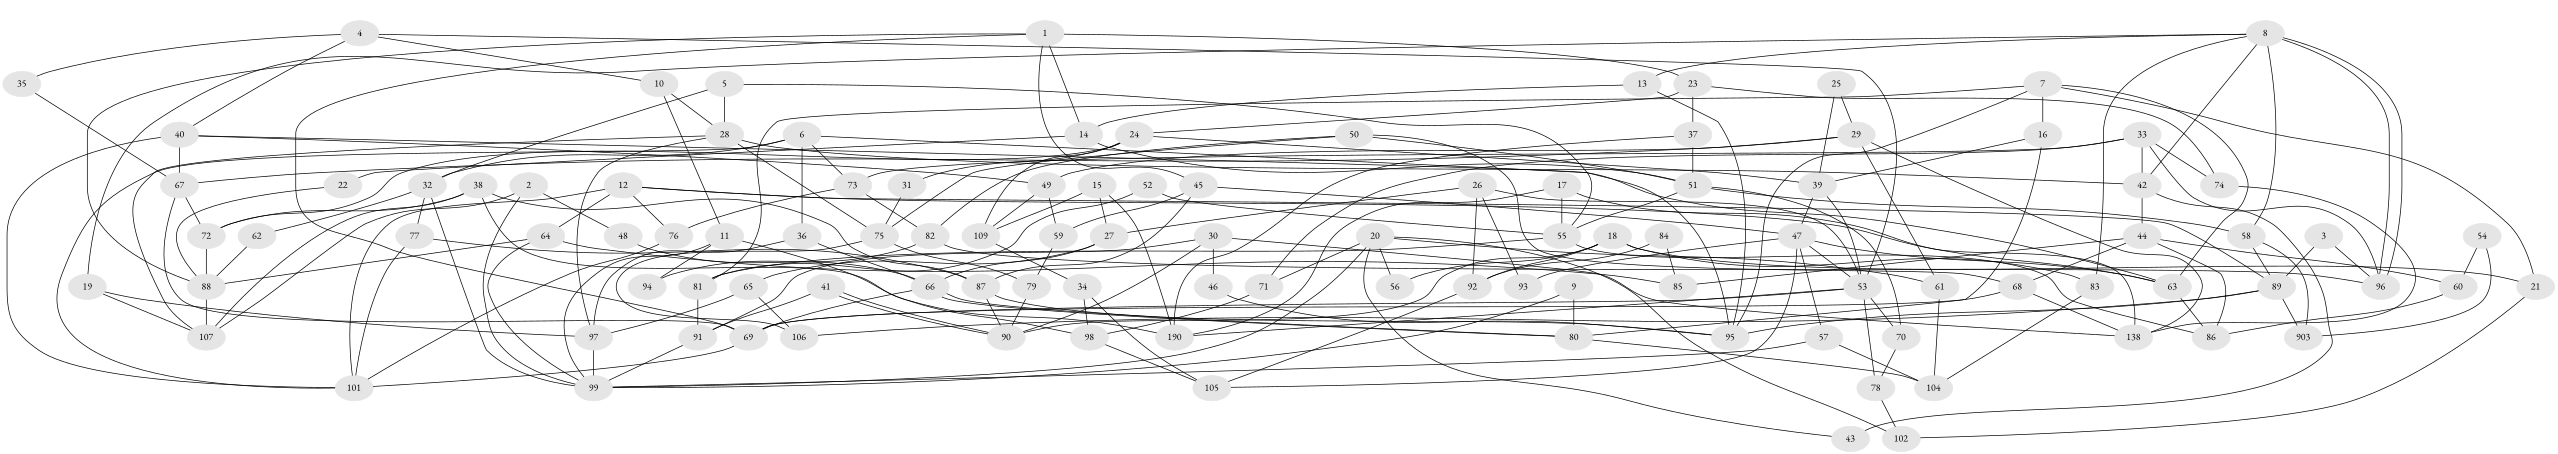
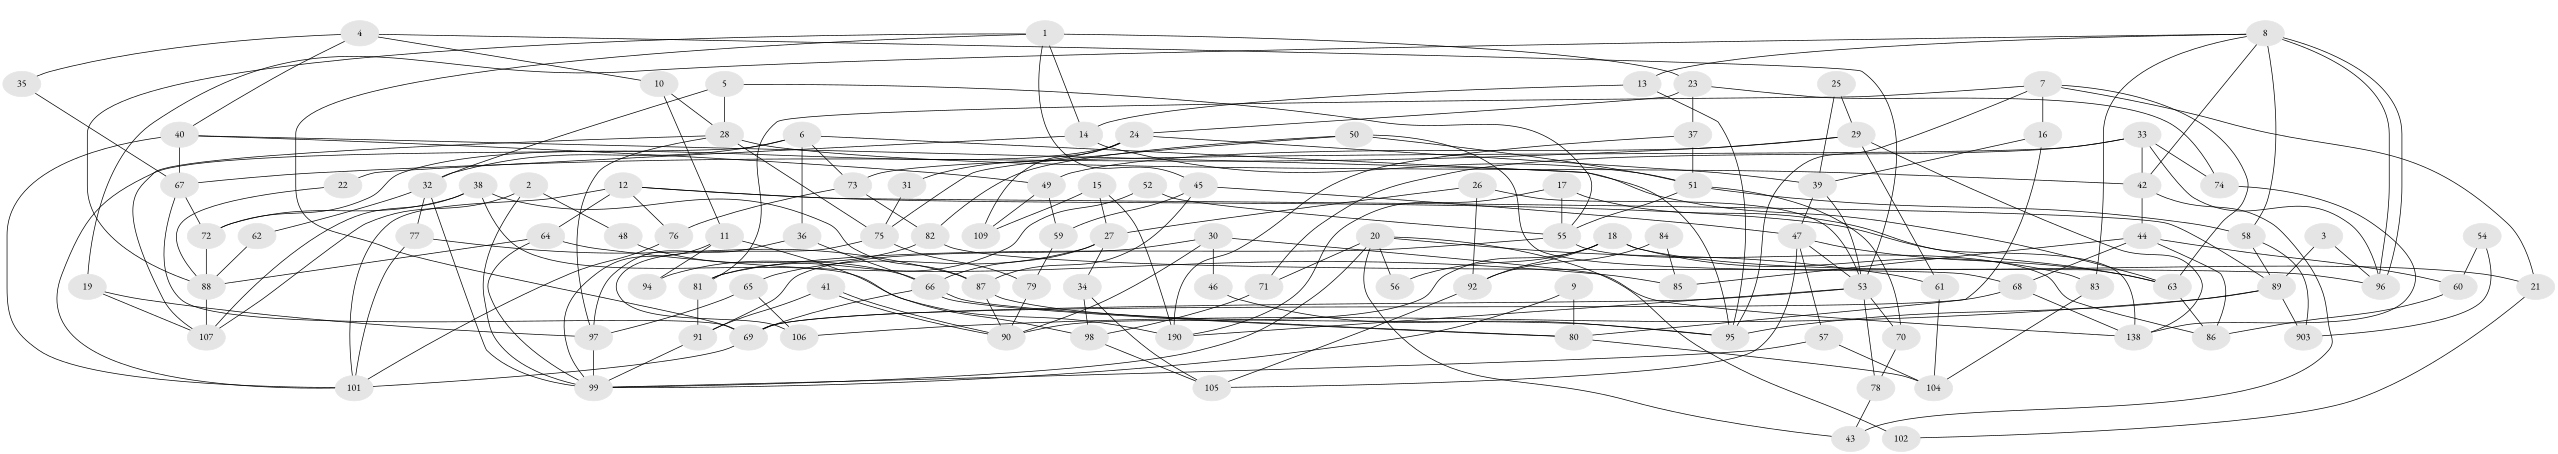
(1032, 261) -> (1098, 257)
(1523, 287) -> none
(1889, 414) -> (1863, 414)
